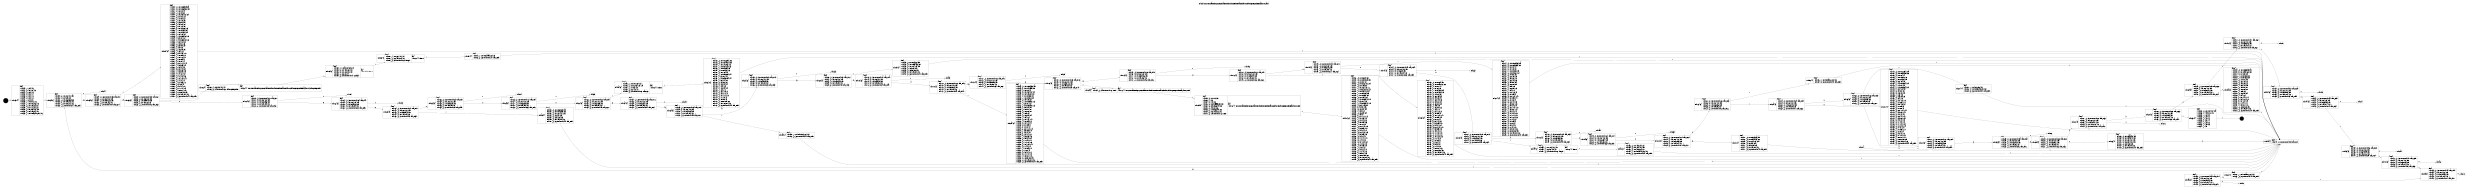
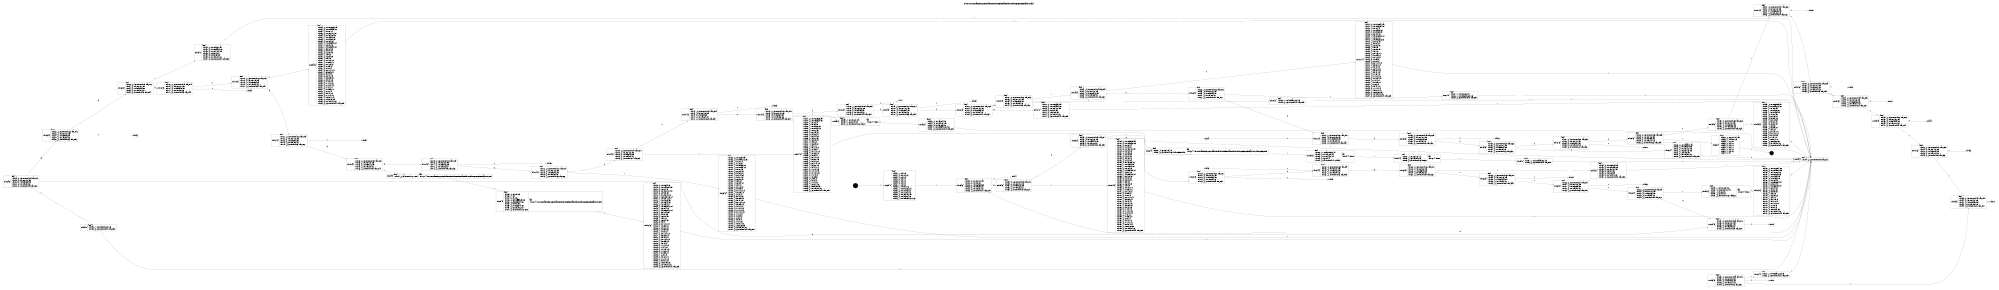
(382, 104) -> (1261, 169)
(661, 107) -> (860, 235)
